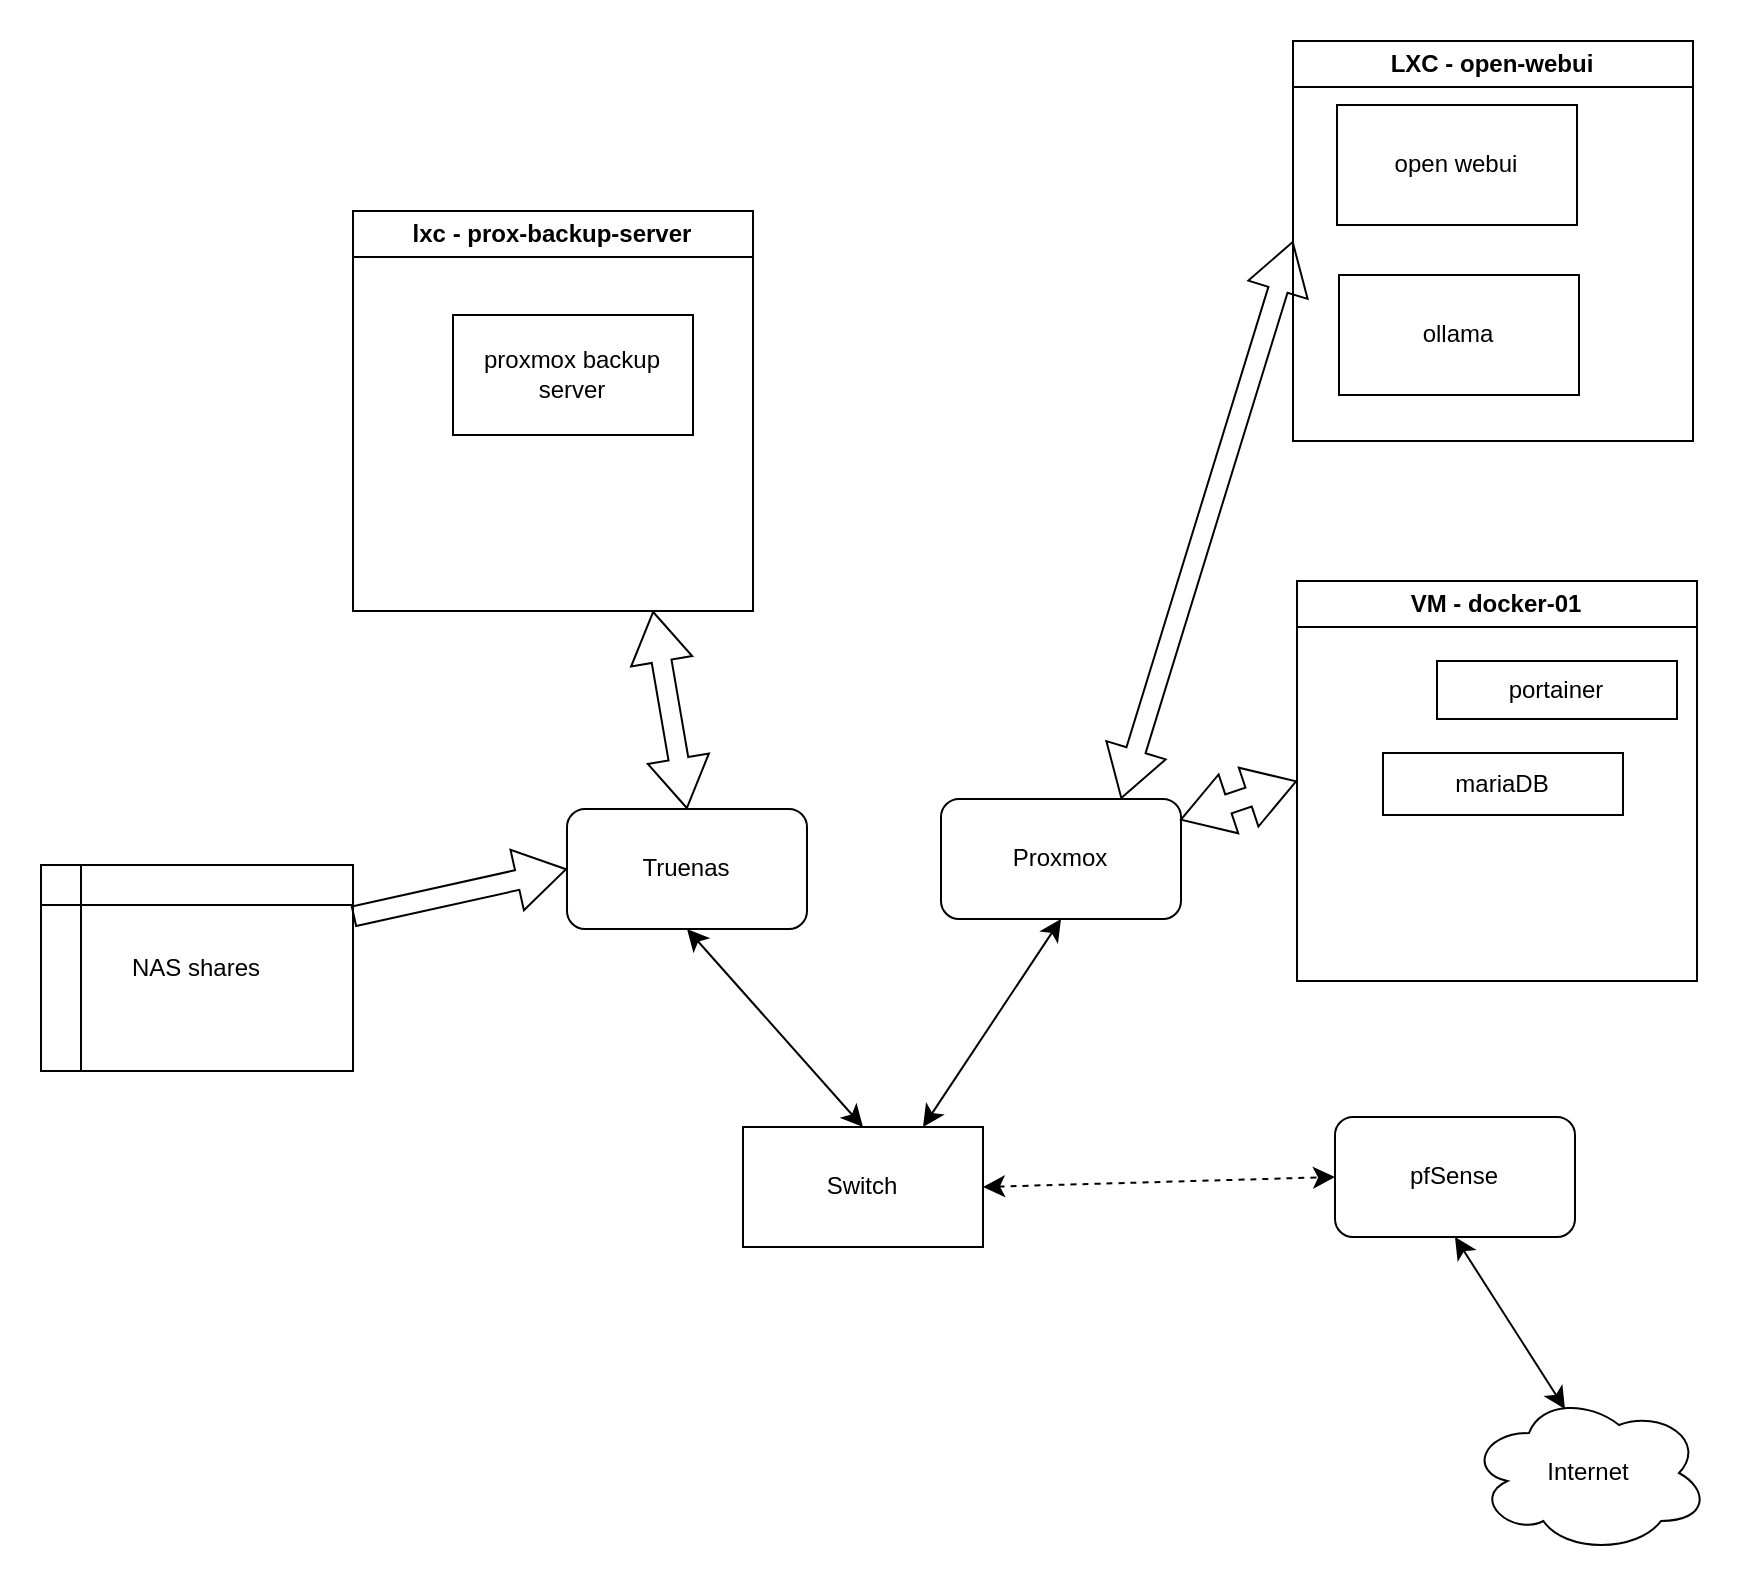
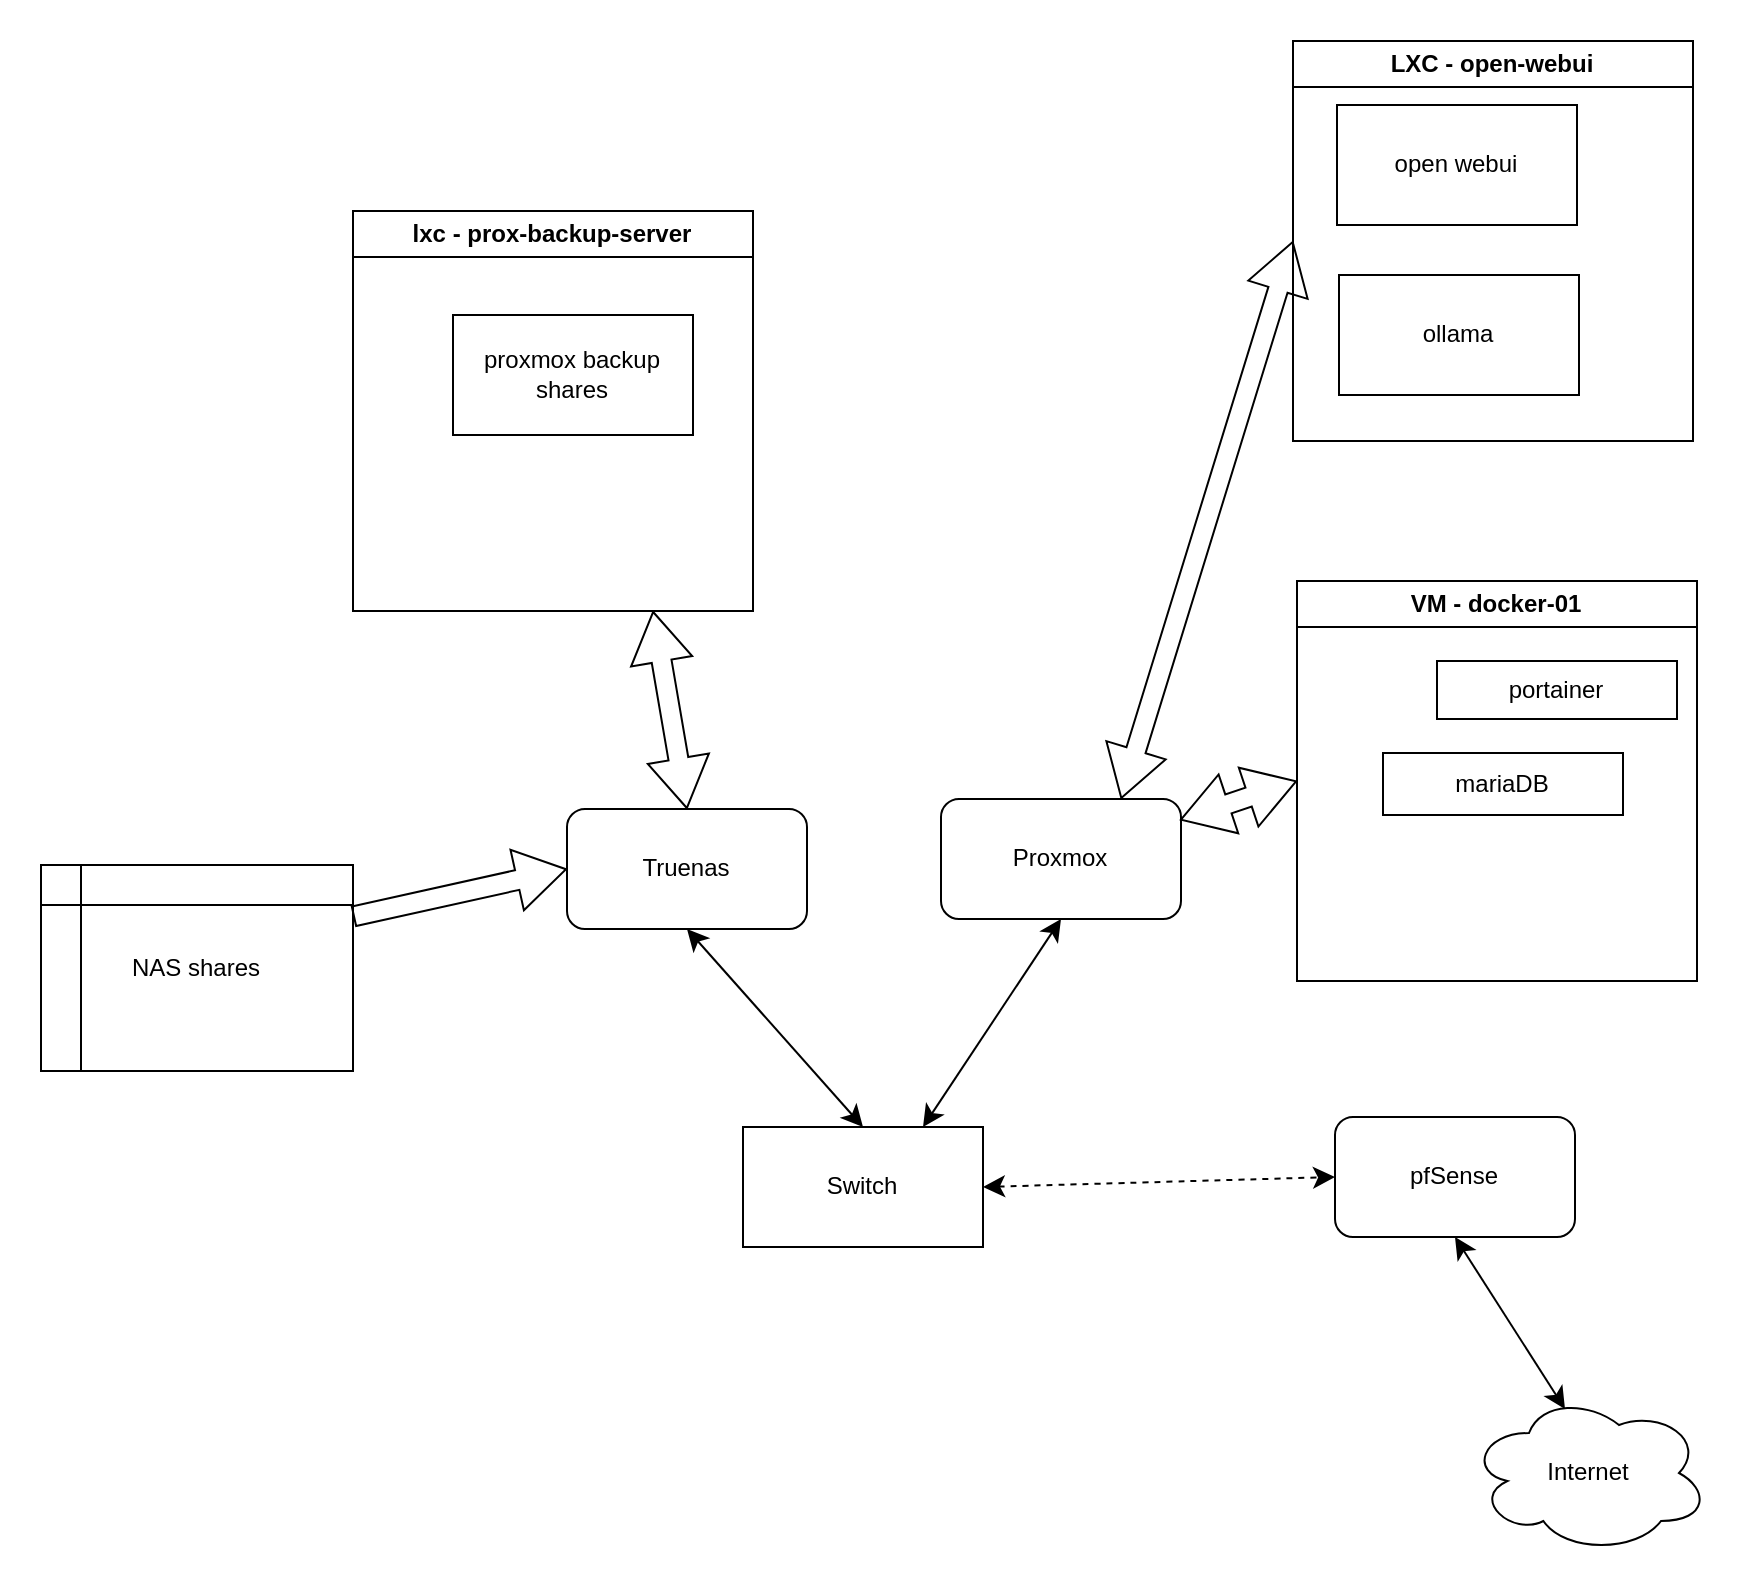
(573, 375) -> (573, 375)
